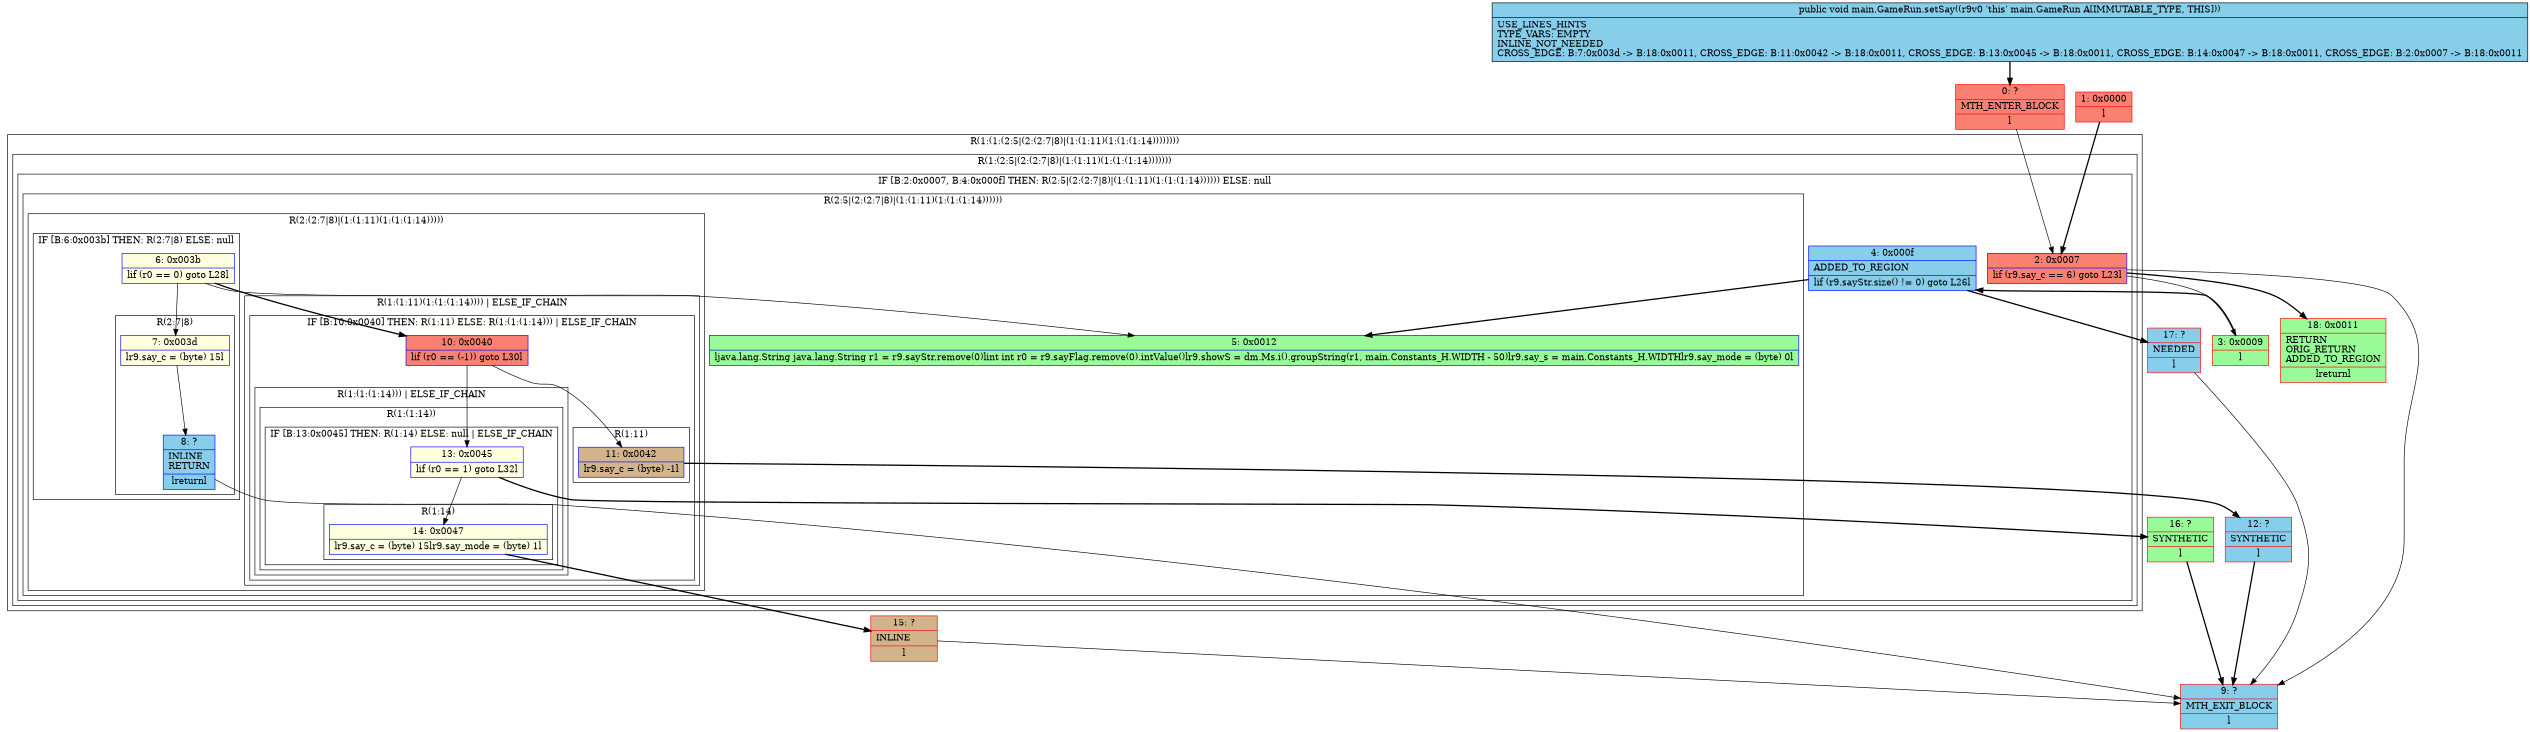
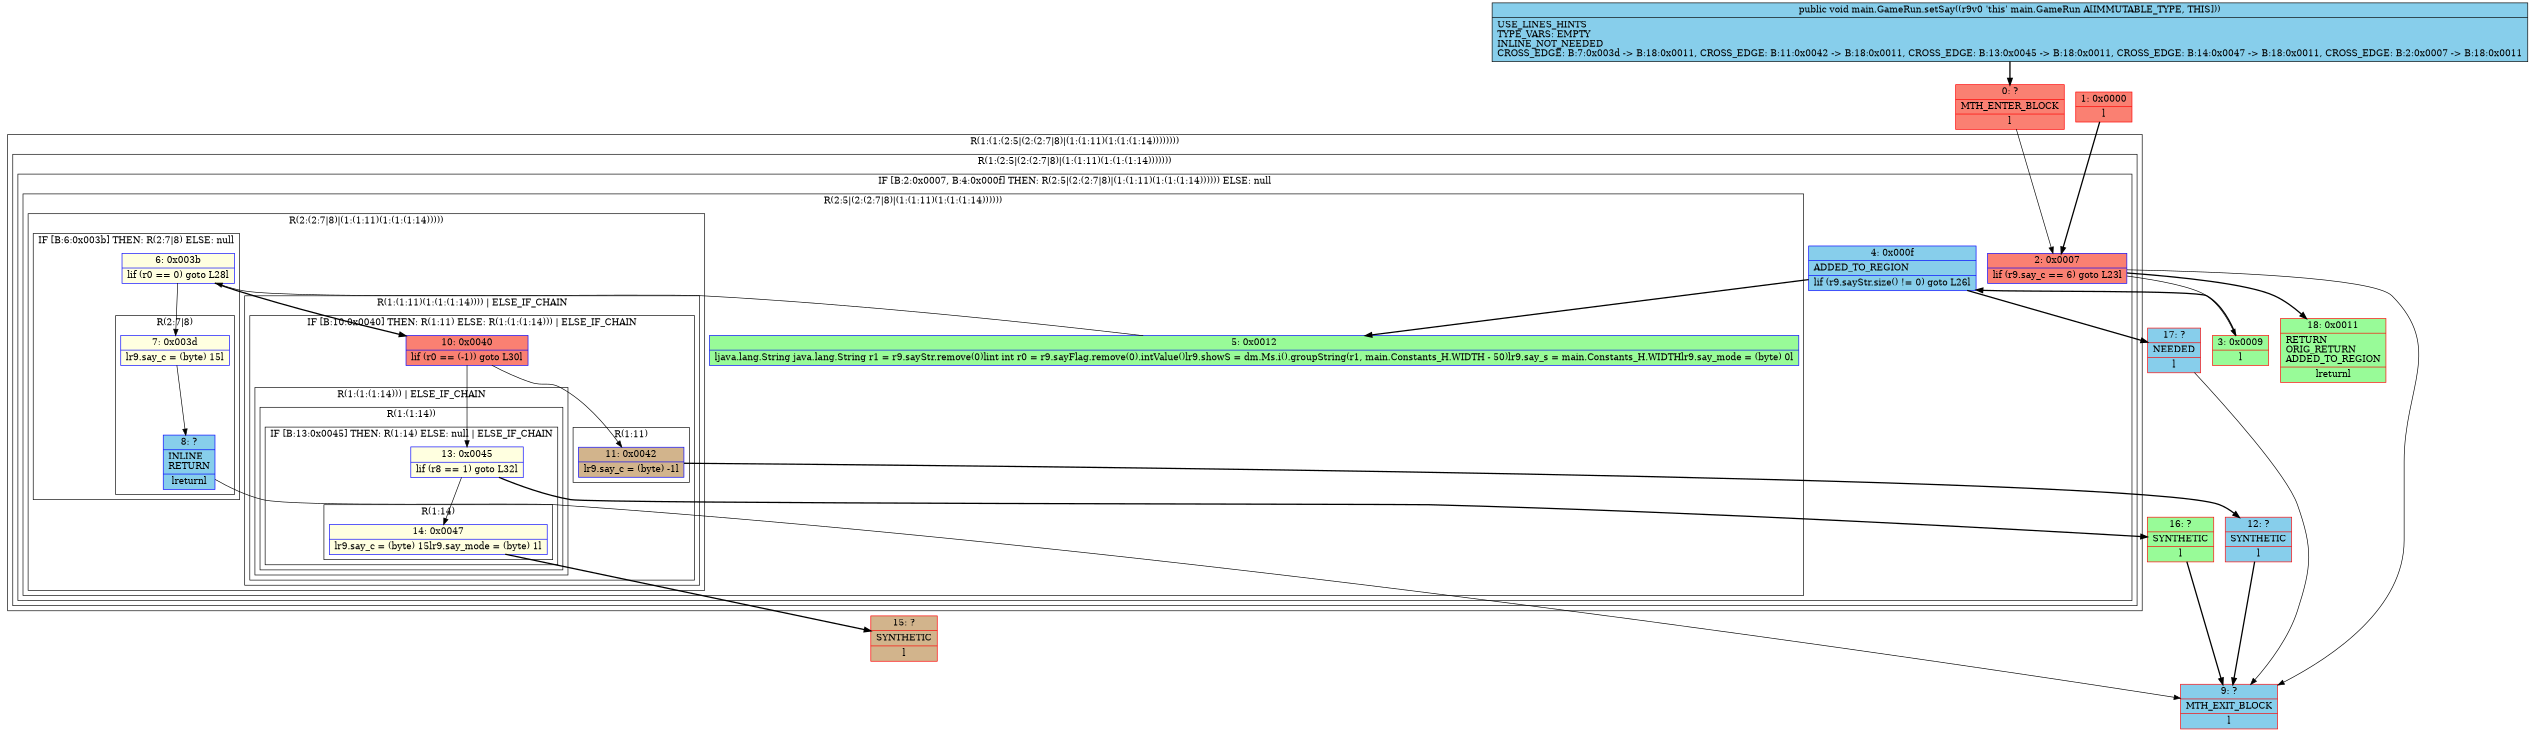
(713, 297) -> (729, 297)
(467, 470) -> (467, 470)
(893, 638) -> (904, 638)
(1556, 672) -> none
